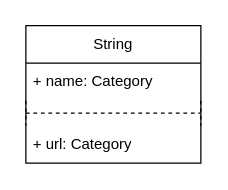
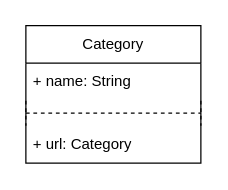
(113, 44) -> (113, 44)
(94, 82) -> (84, 82)
